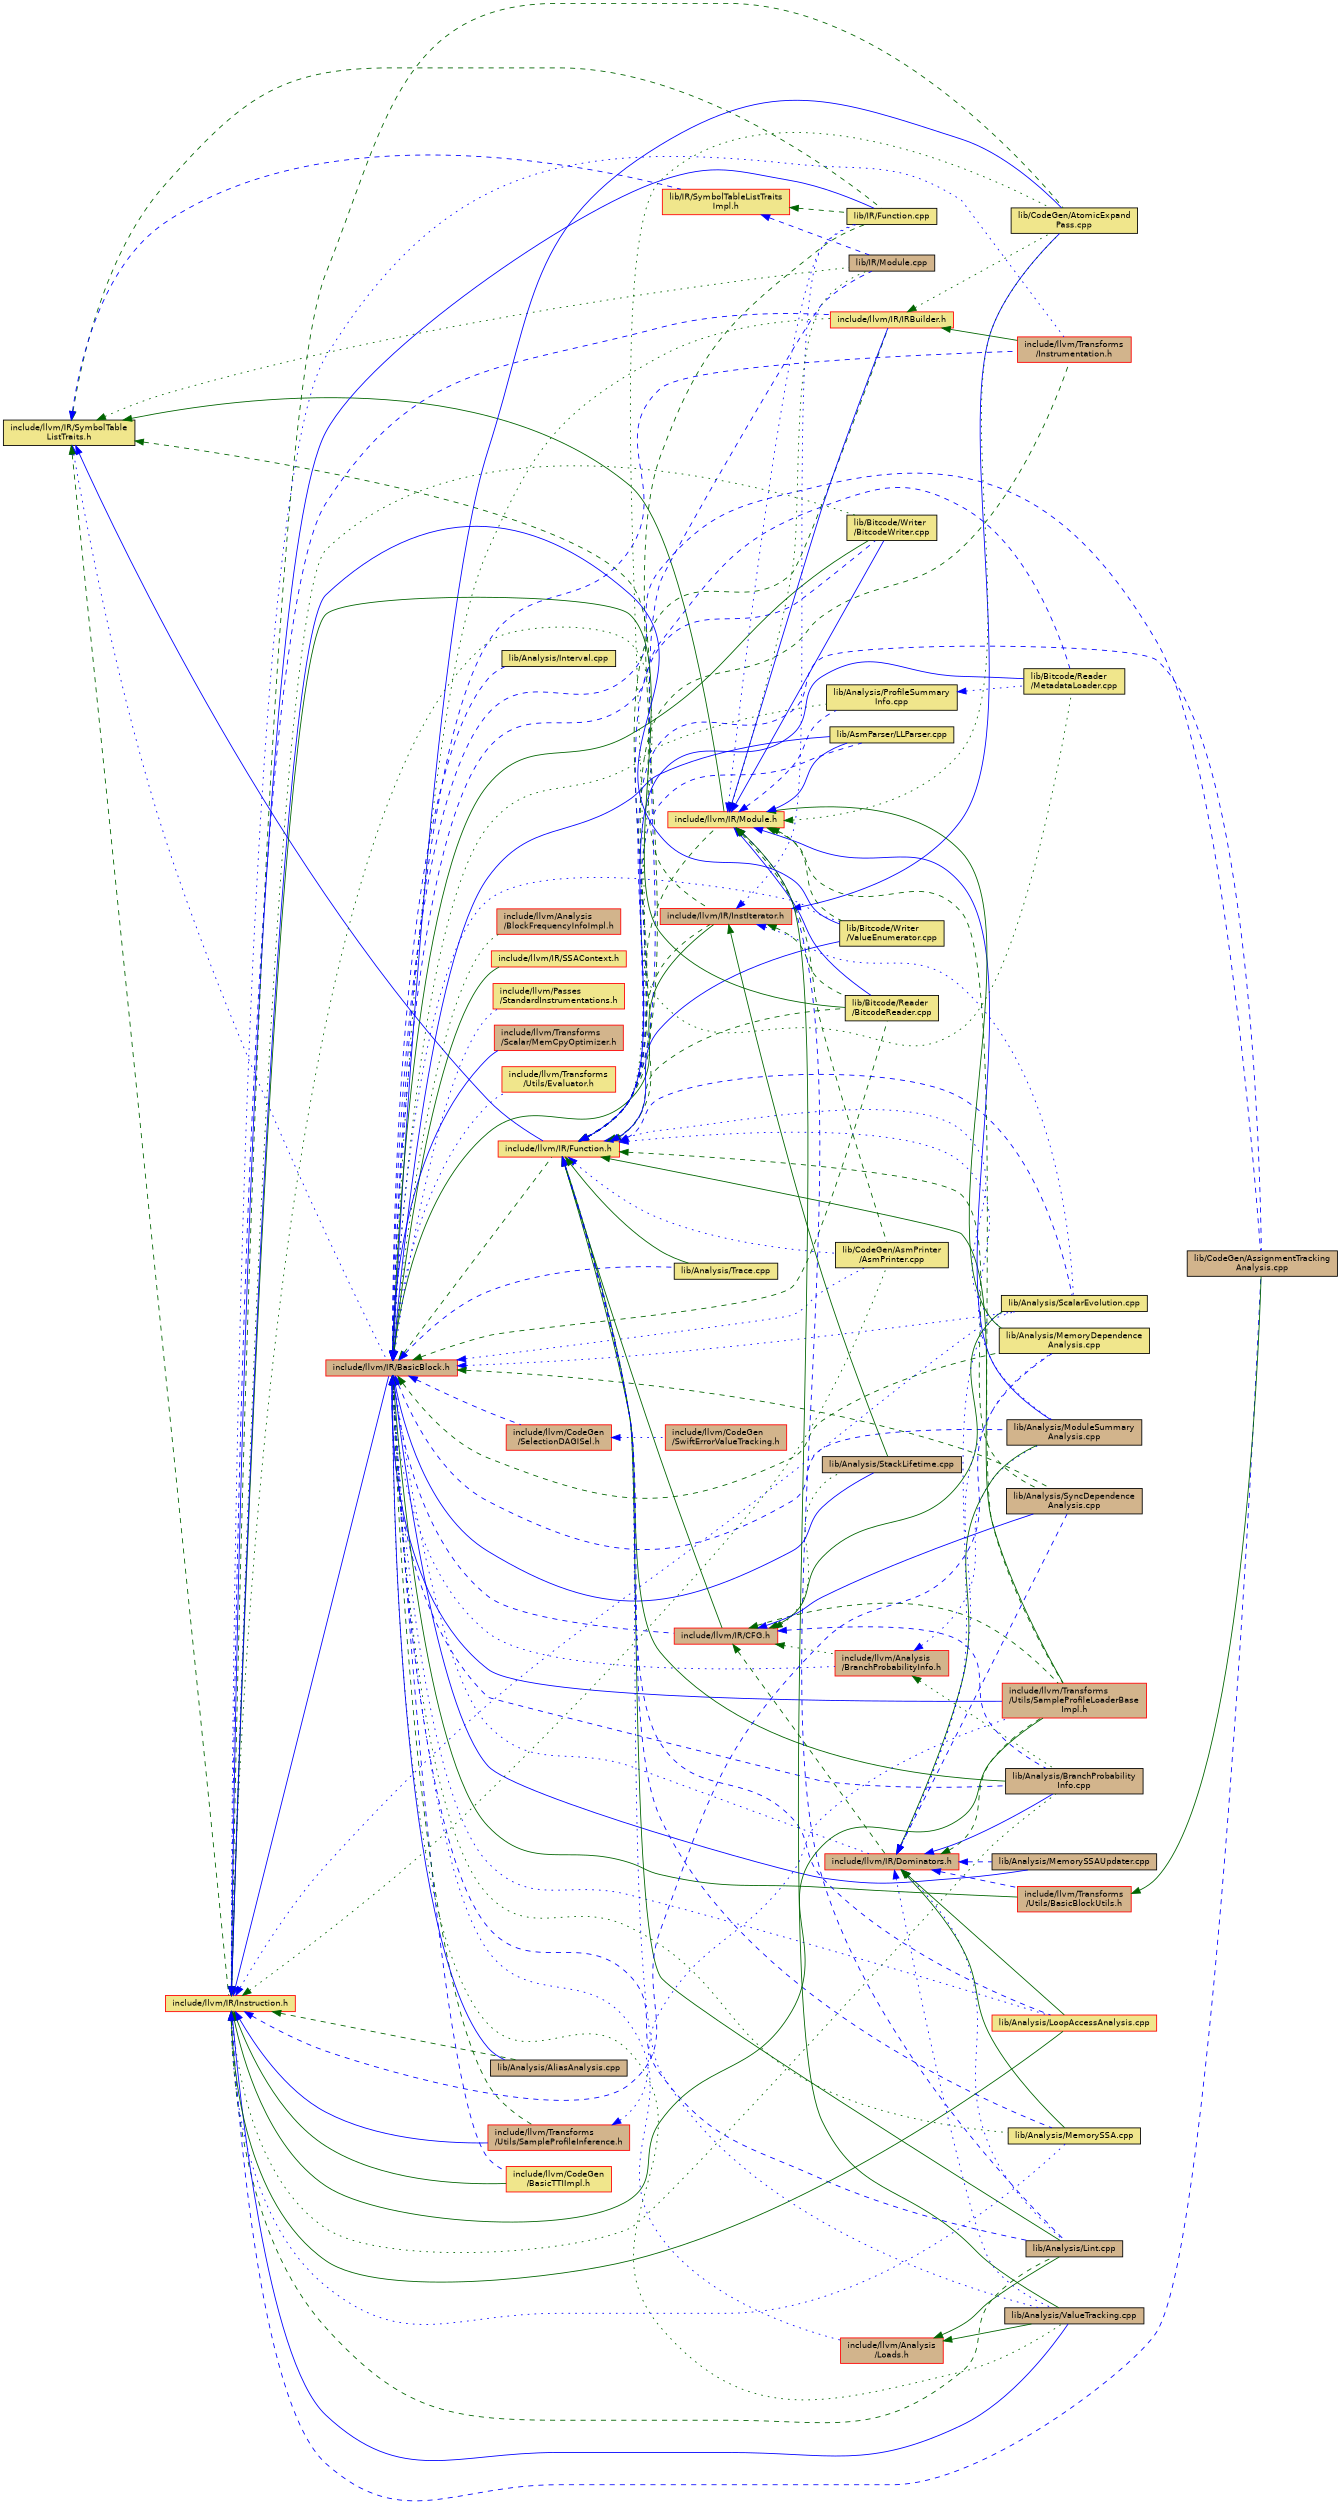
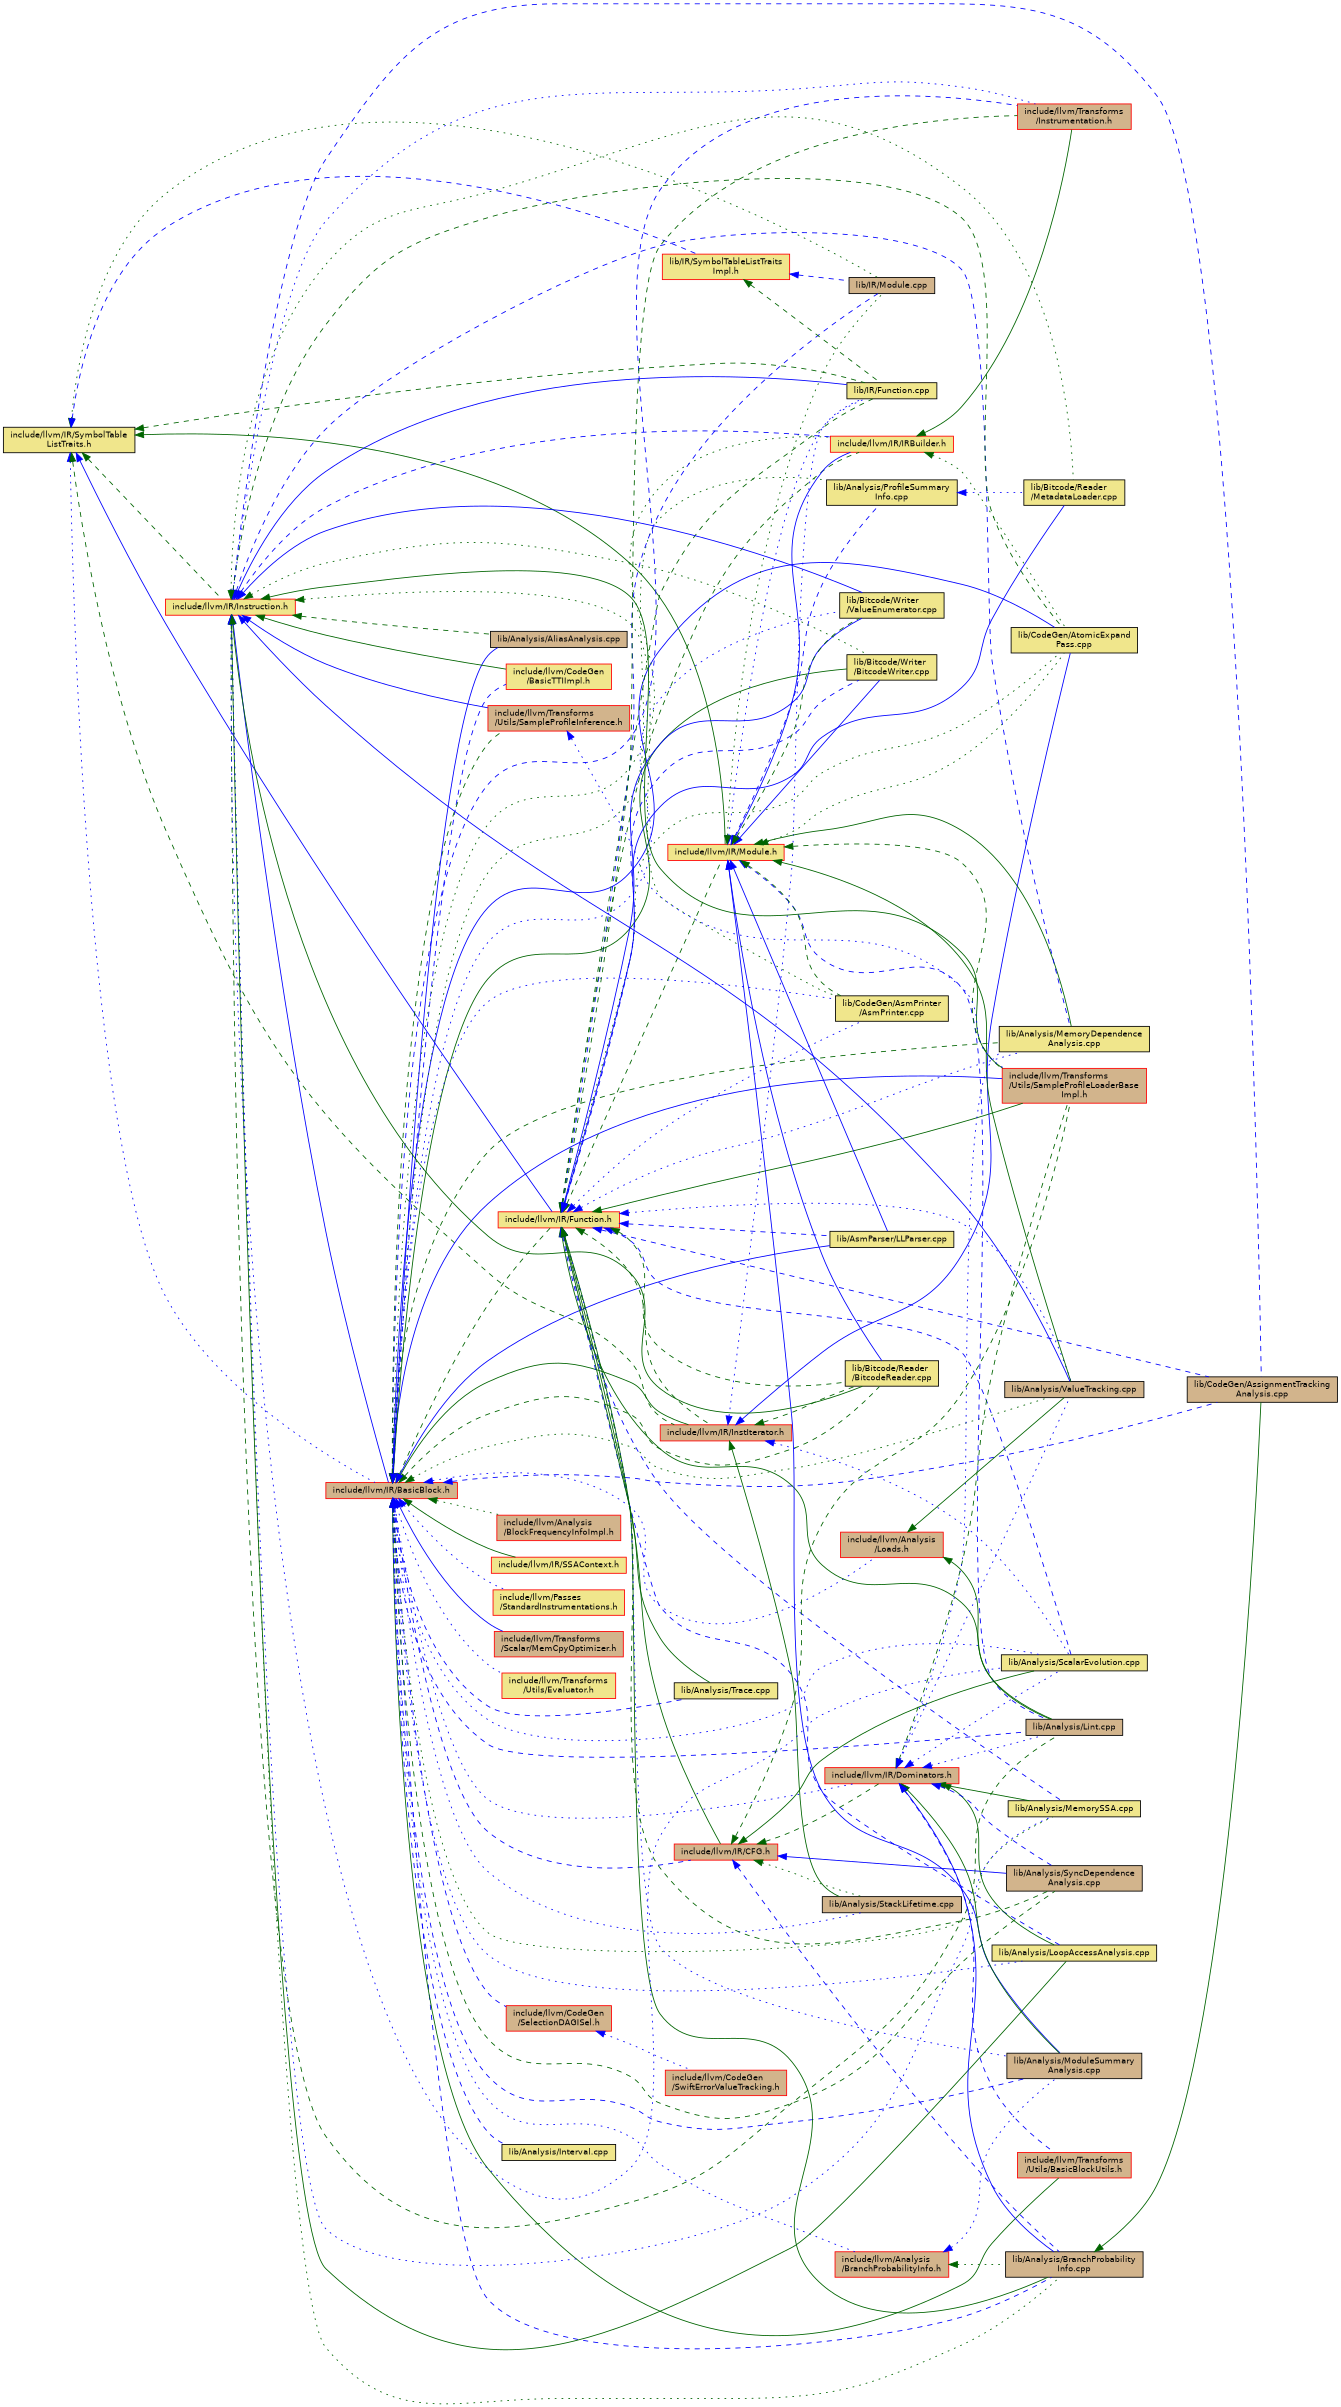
(564, 723) -> none
(1237, 1594) -> (1227, 1839)
(600, 1598) -> (491, 1874)
(808, 1650) -> none
(1074, 1862) -> none
(1074, 2023) -> (1074, 1953)
